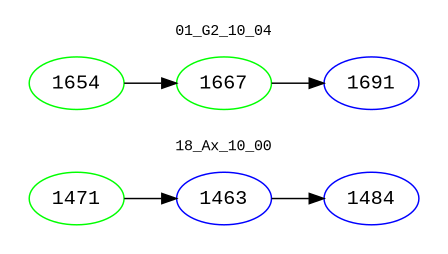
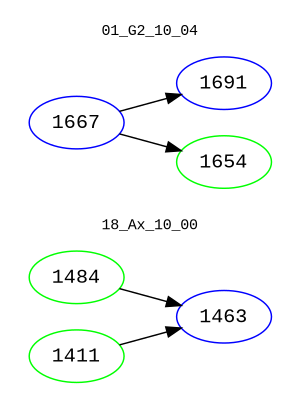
(143, 83) -> (143, 140)
(224, 83) -> (77, 123)
(77, 199) -> (77, 356)
(290, 199) -> (143, 295)
(371, 199) -> (77, 277)
